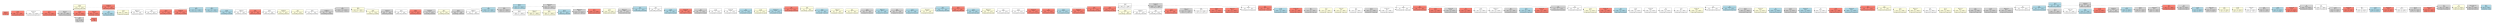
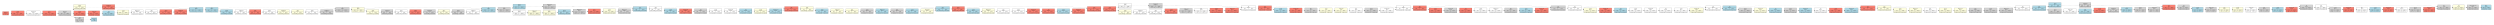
(94, 20) -> (94, 20)
